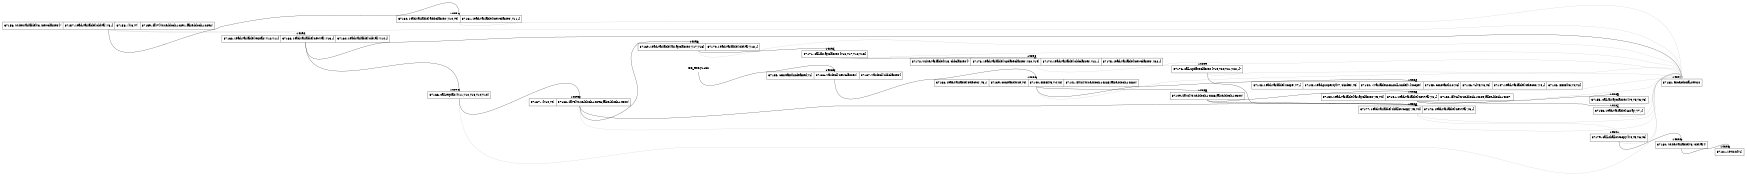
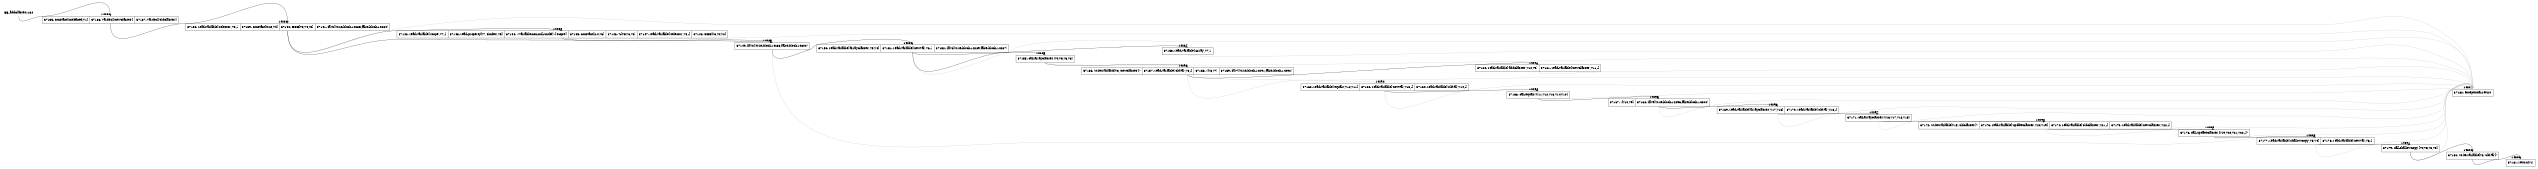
(994, 37) -> (1921, 85)
none -> (666, 40)
none -> (1151, 64)
(1121, 66) -> (2129, 129)
(699, 68) -> (19, 13)
(1311, 103) -> (1515, 143)
(996, 106) -> none
(1517, 124) -> (2362, 145)
